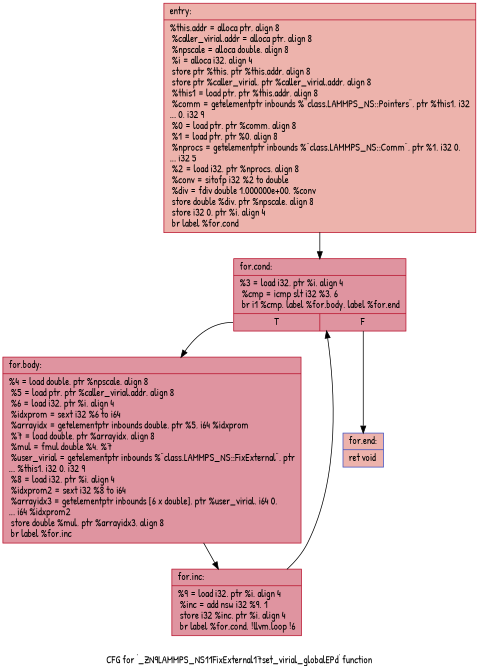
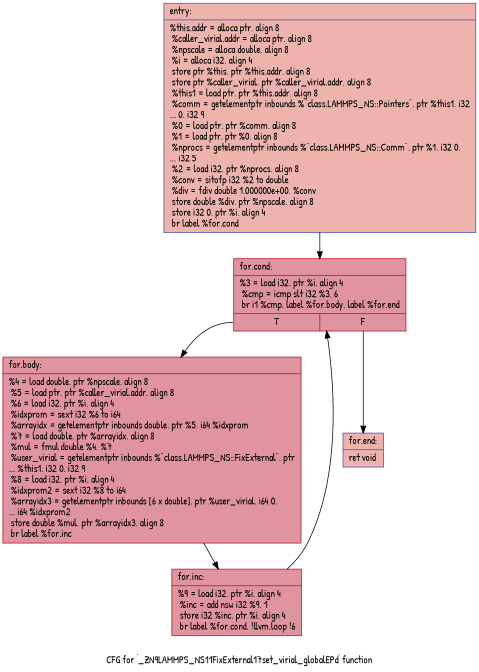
(320, 118) -> (320, 118)
